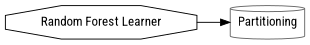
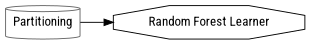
(209, 22) -> (92, 22)
